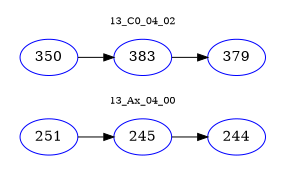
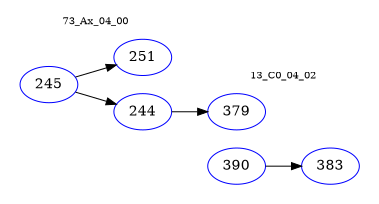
(49, 57) -> (237, 166)
(185, 57) -> (186, 112)
(143, 101) -> (96, 22)
(91, 137) -> (91, 72)
